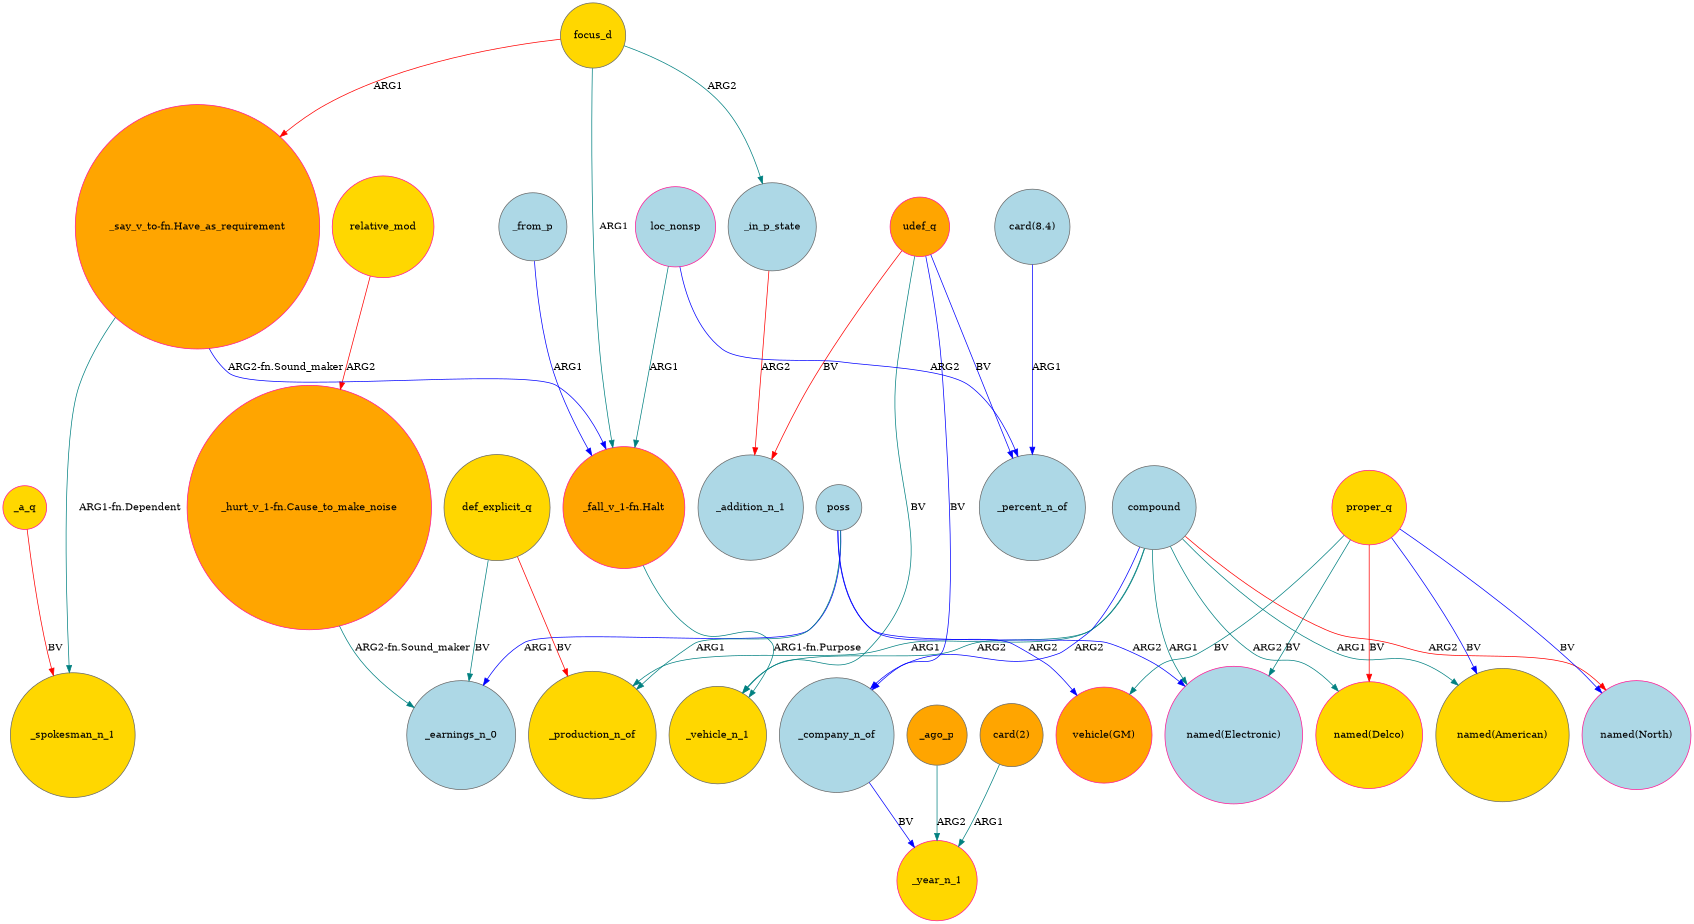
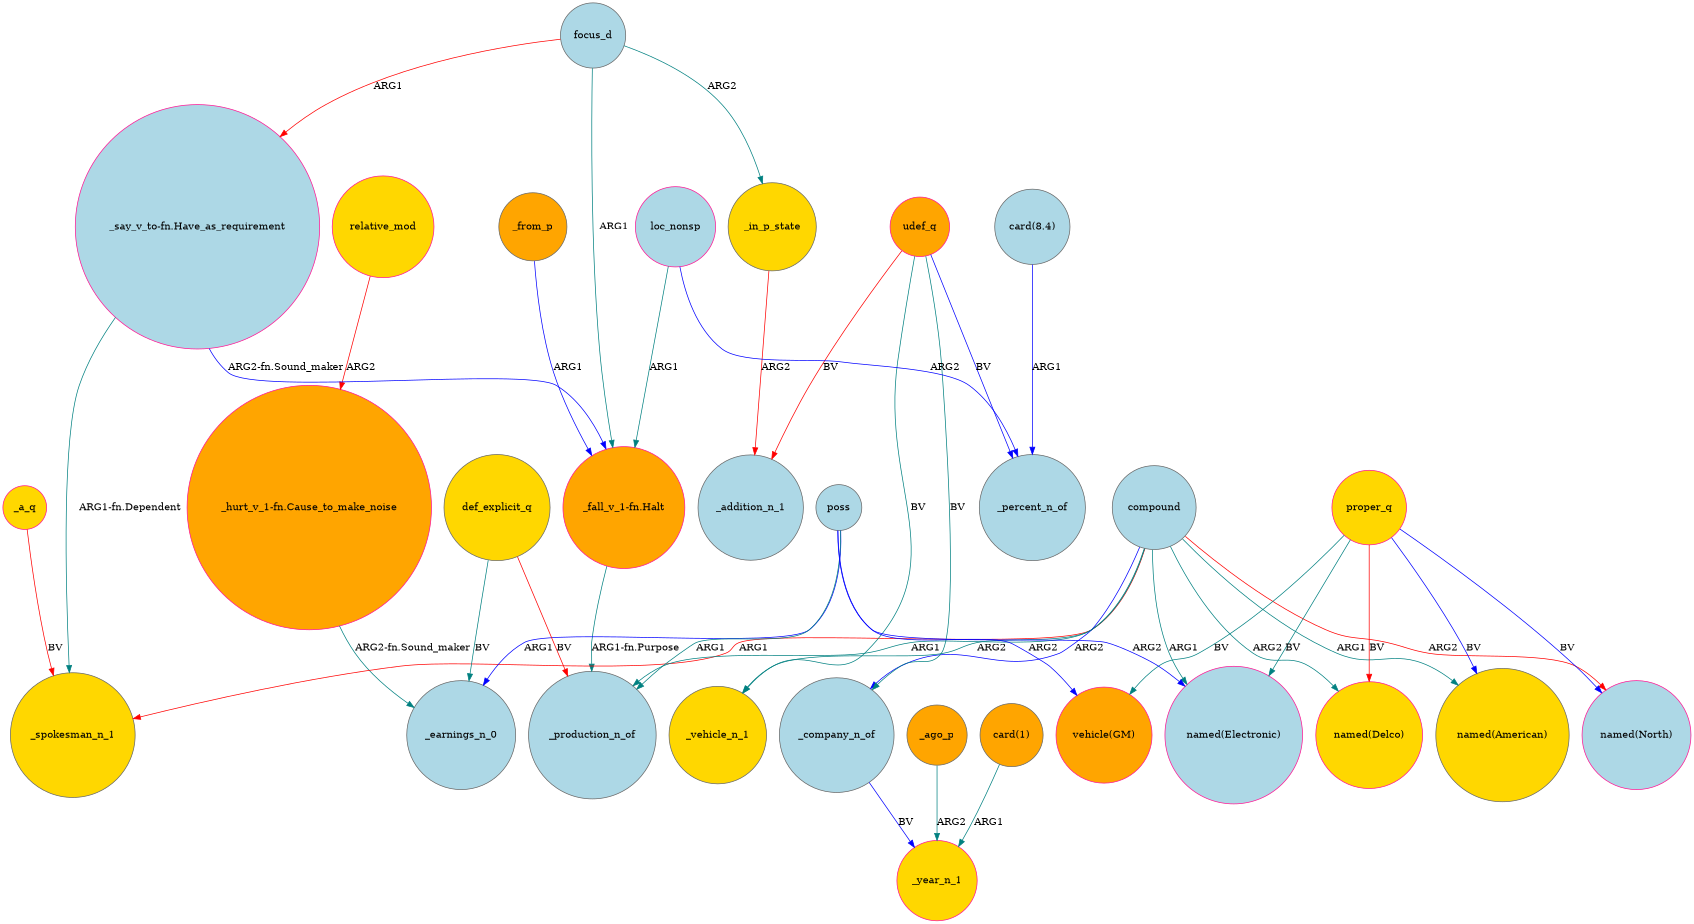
(593, 35) -> (593, 35)
(197, 227) -> (197, 227)
(533, 227) -> (533, 227)
(772, 227) -> (772, 227)
(949, 492) -> (949, 492)
(736, 633) -> (596, 615)
none -> (639, 665)
(592, 735) -> (592, 735)
(1012, 735) -> (1012, 735)
